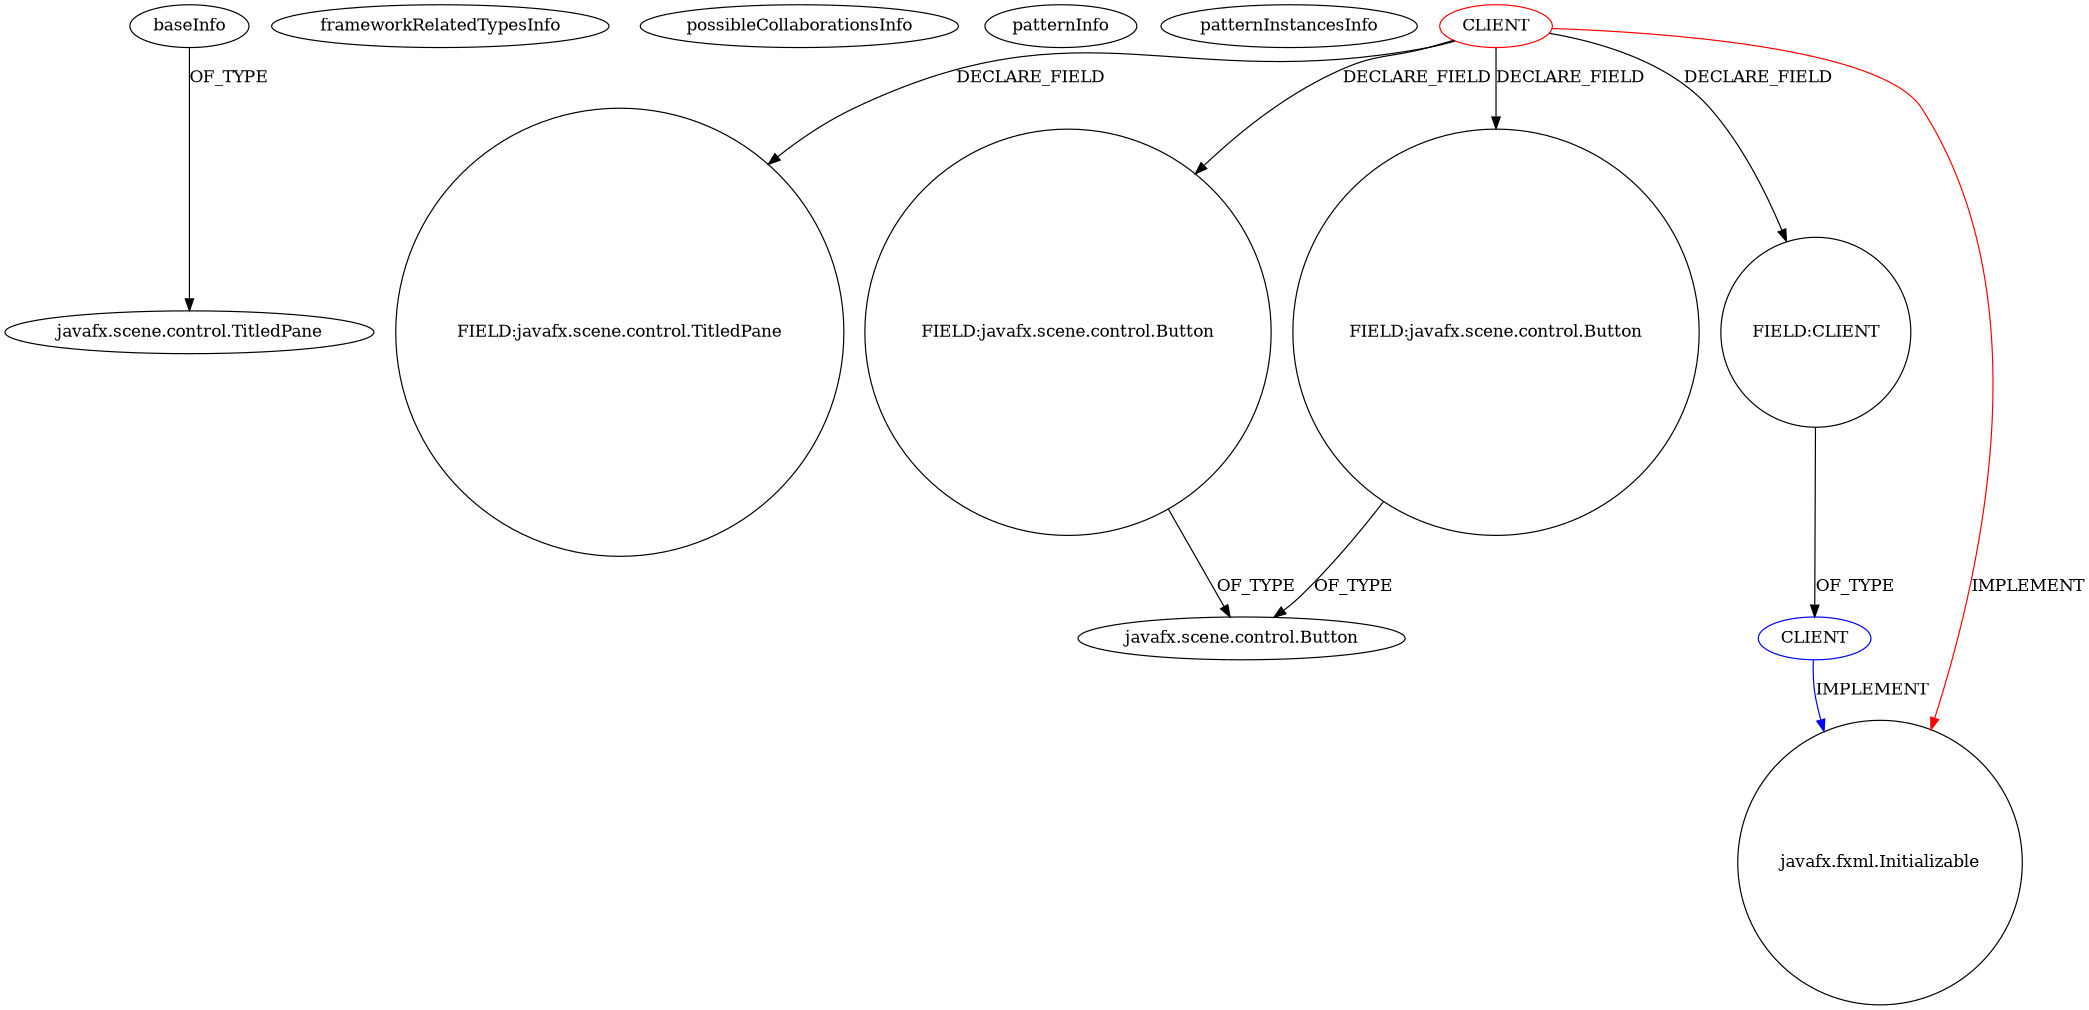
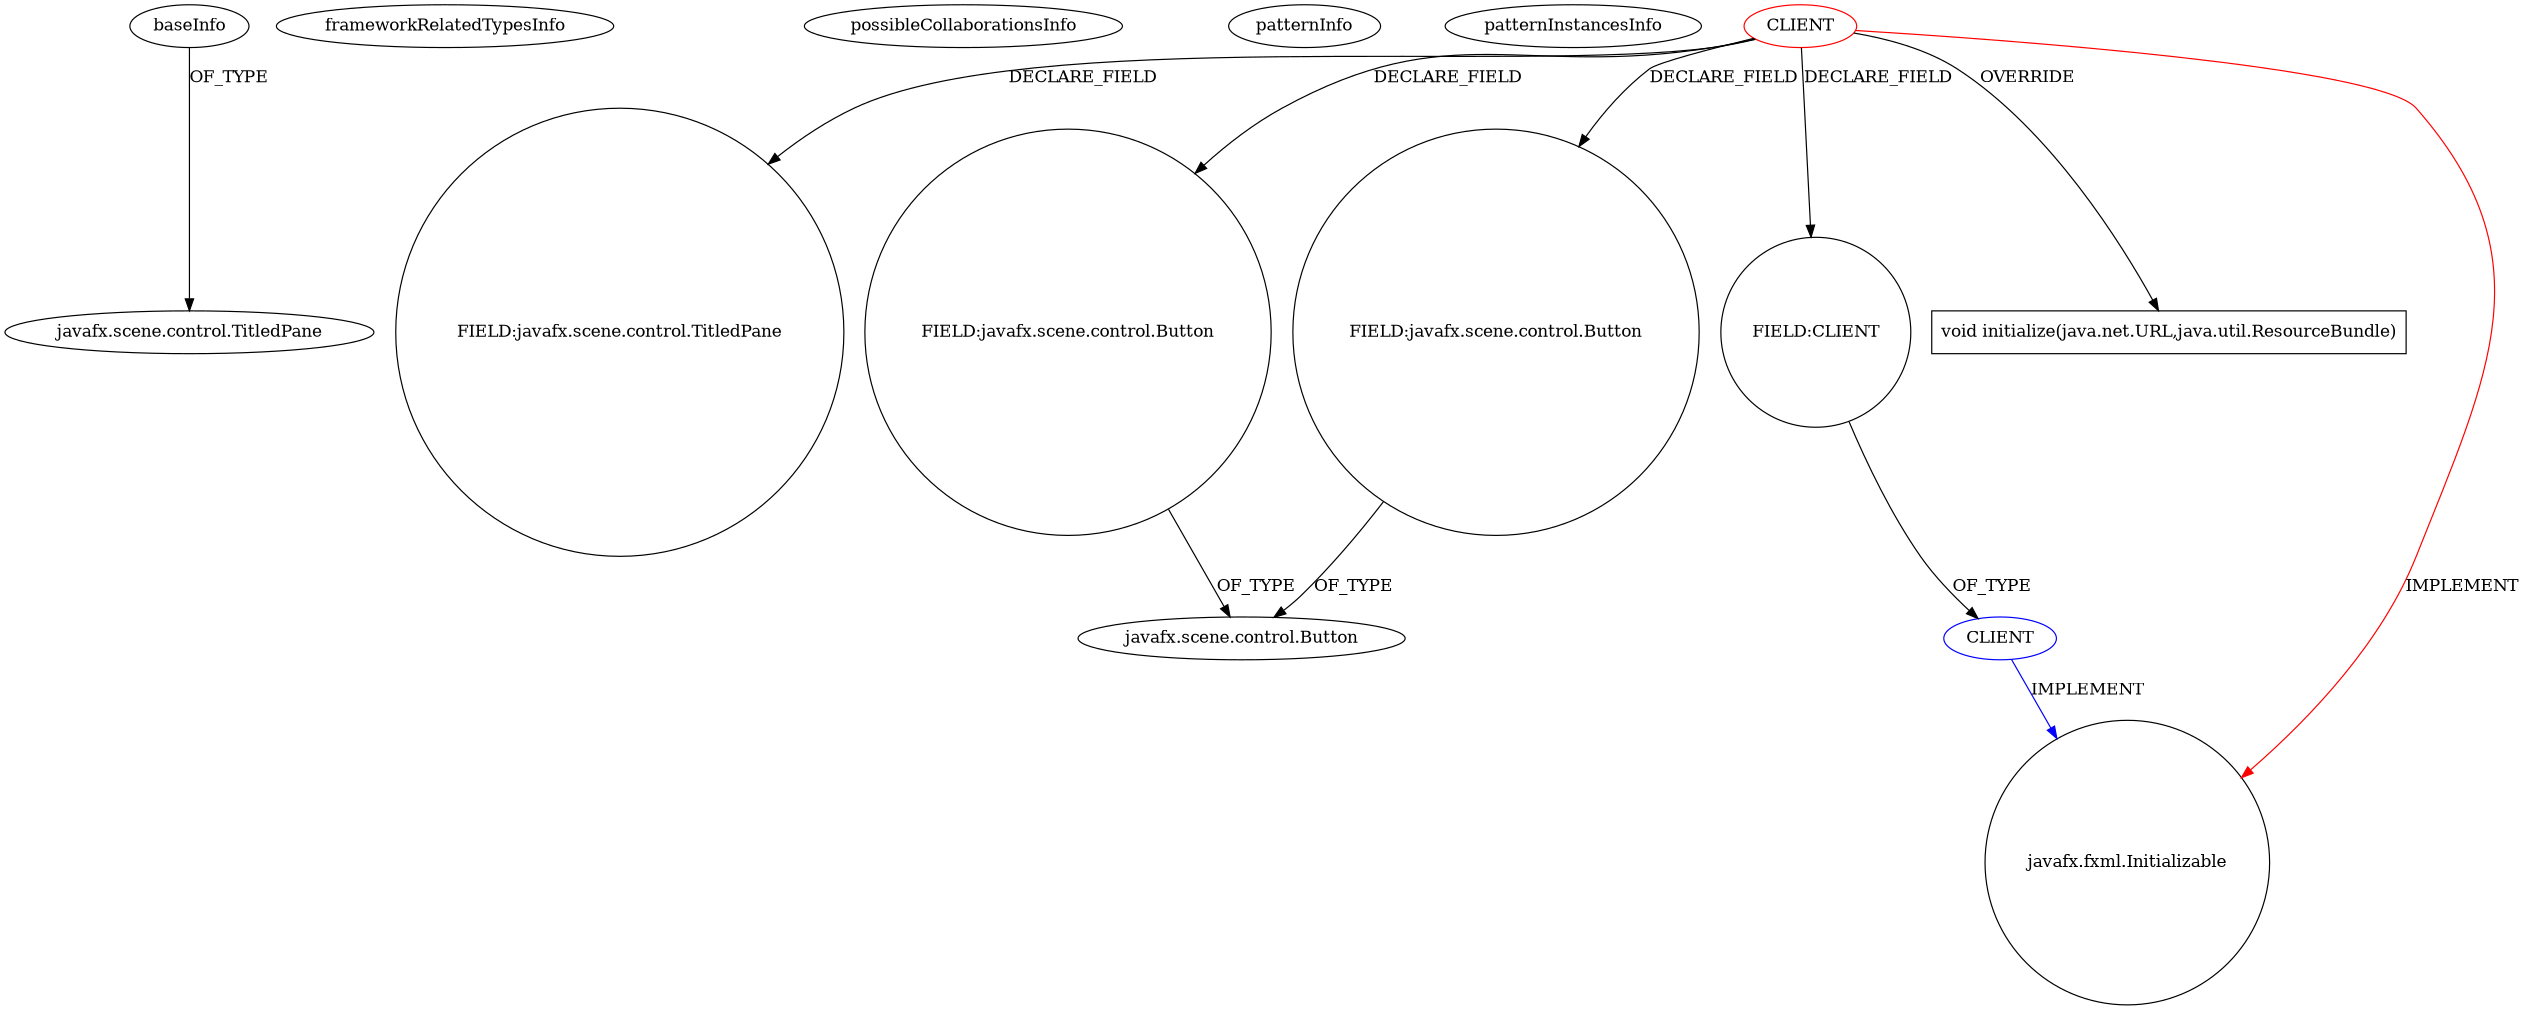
none -> (2169, 332)
